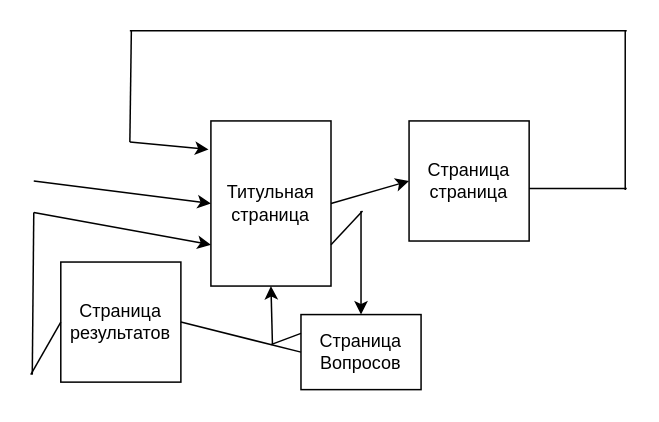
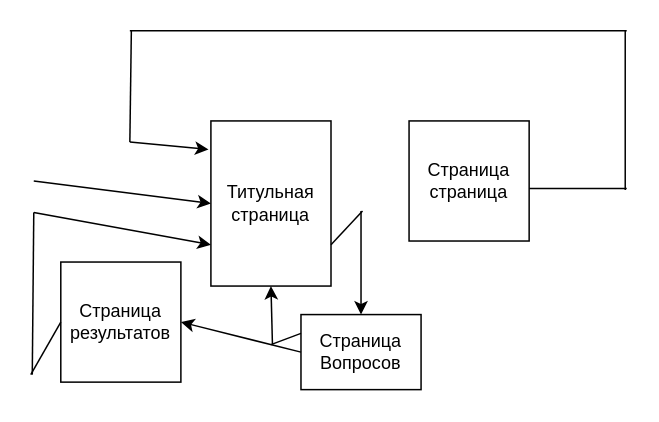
(365, 193) -> none
(188, 323) -> (192, 325)
